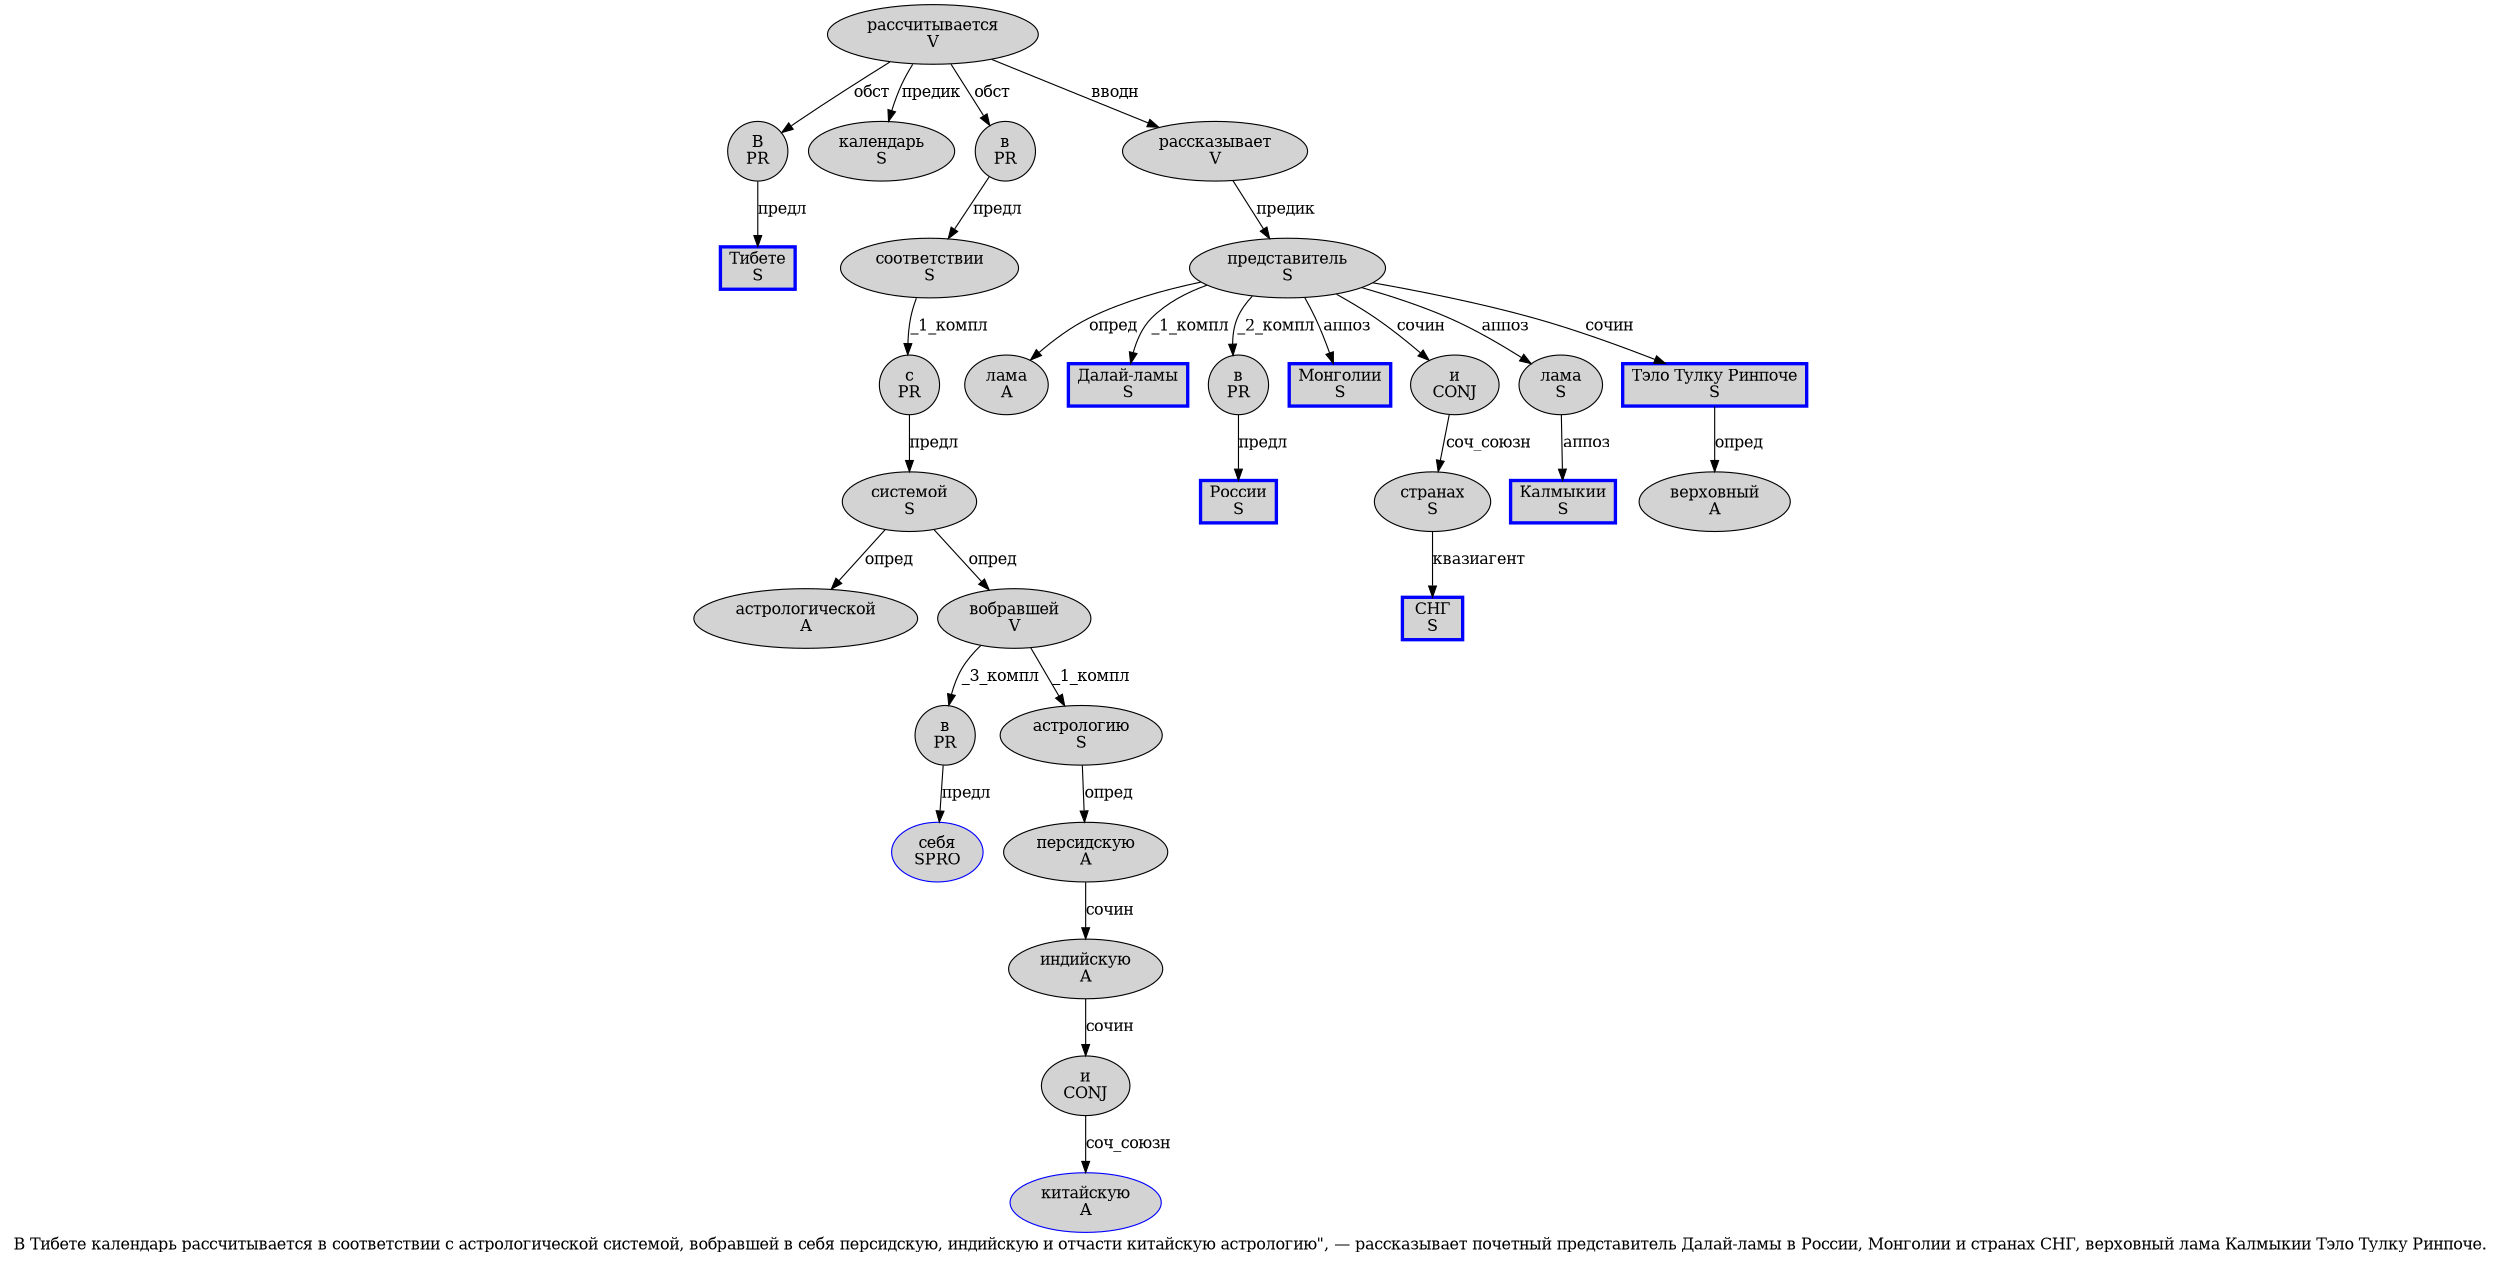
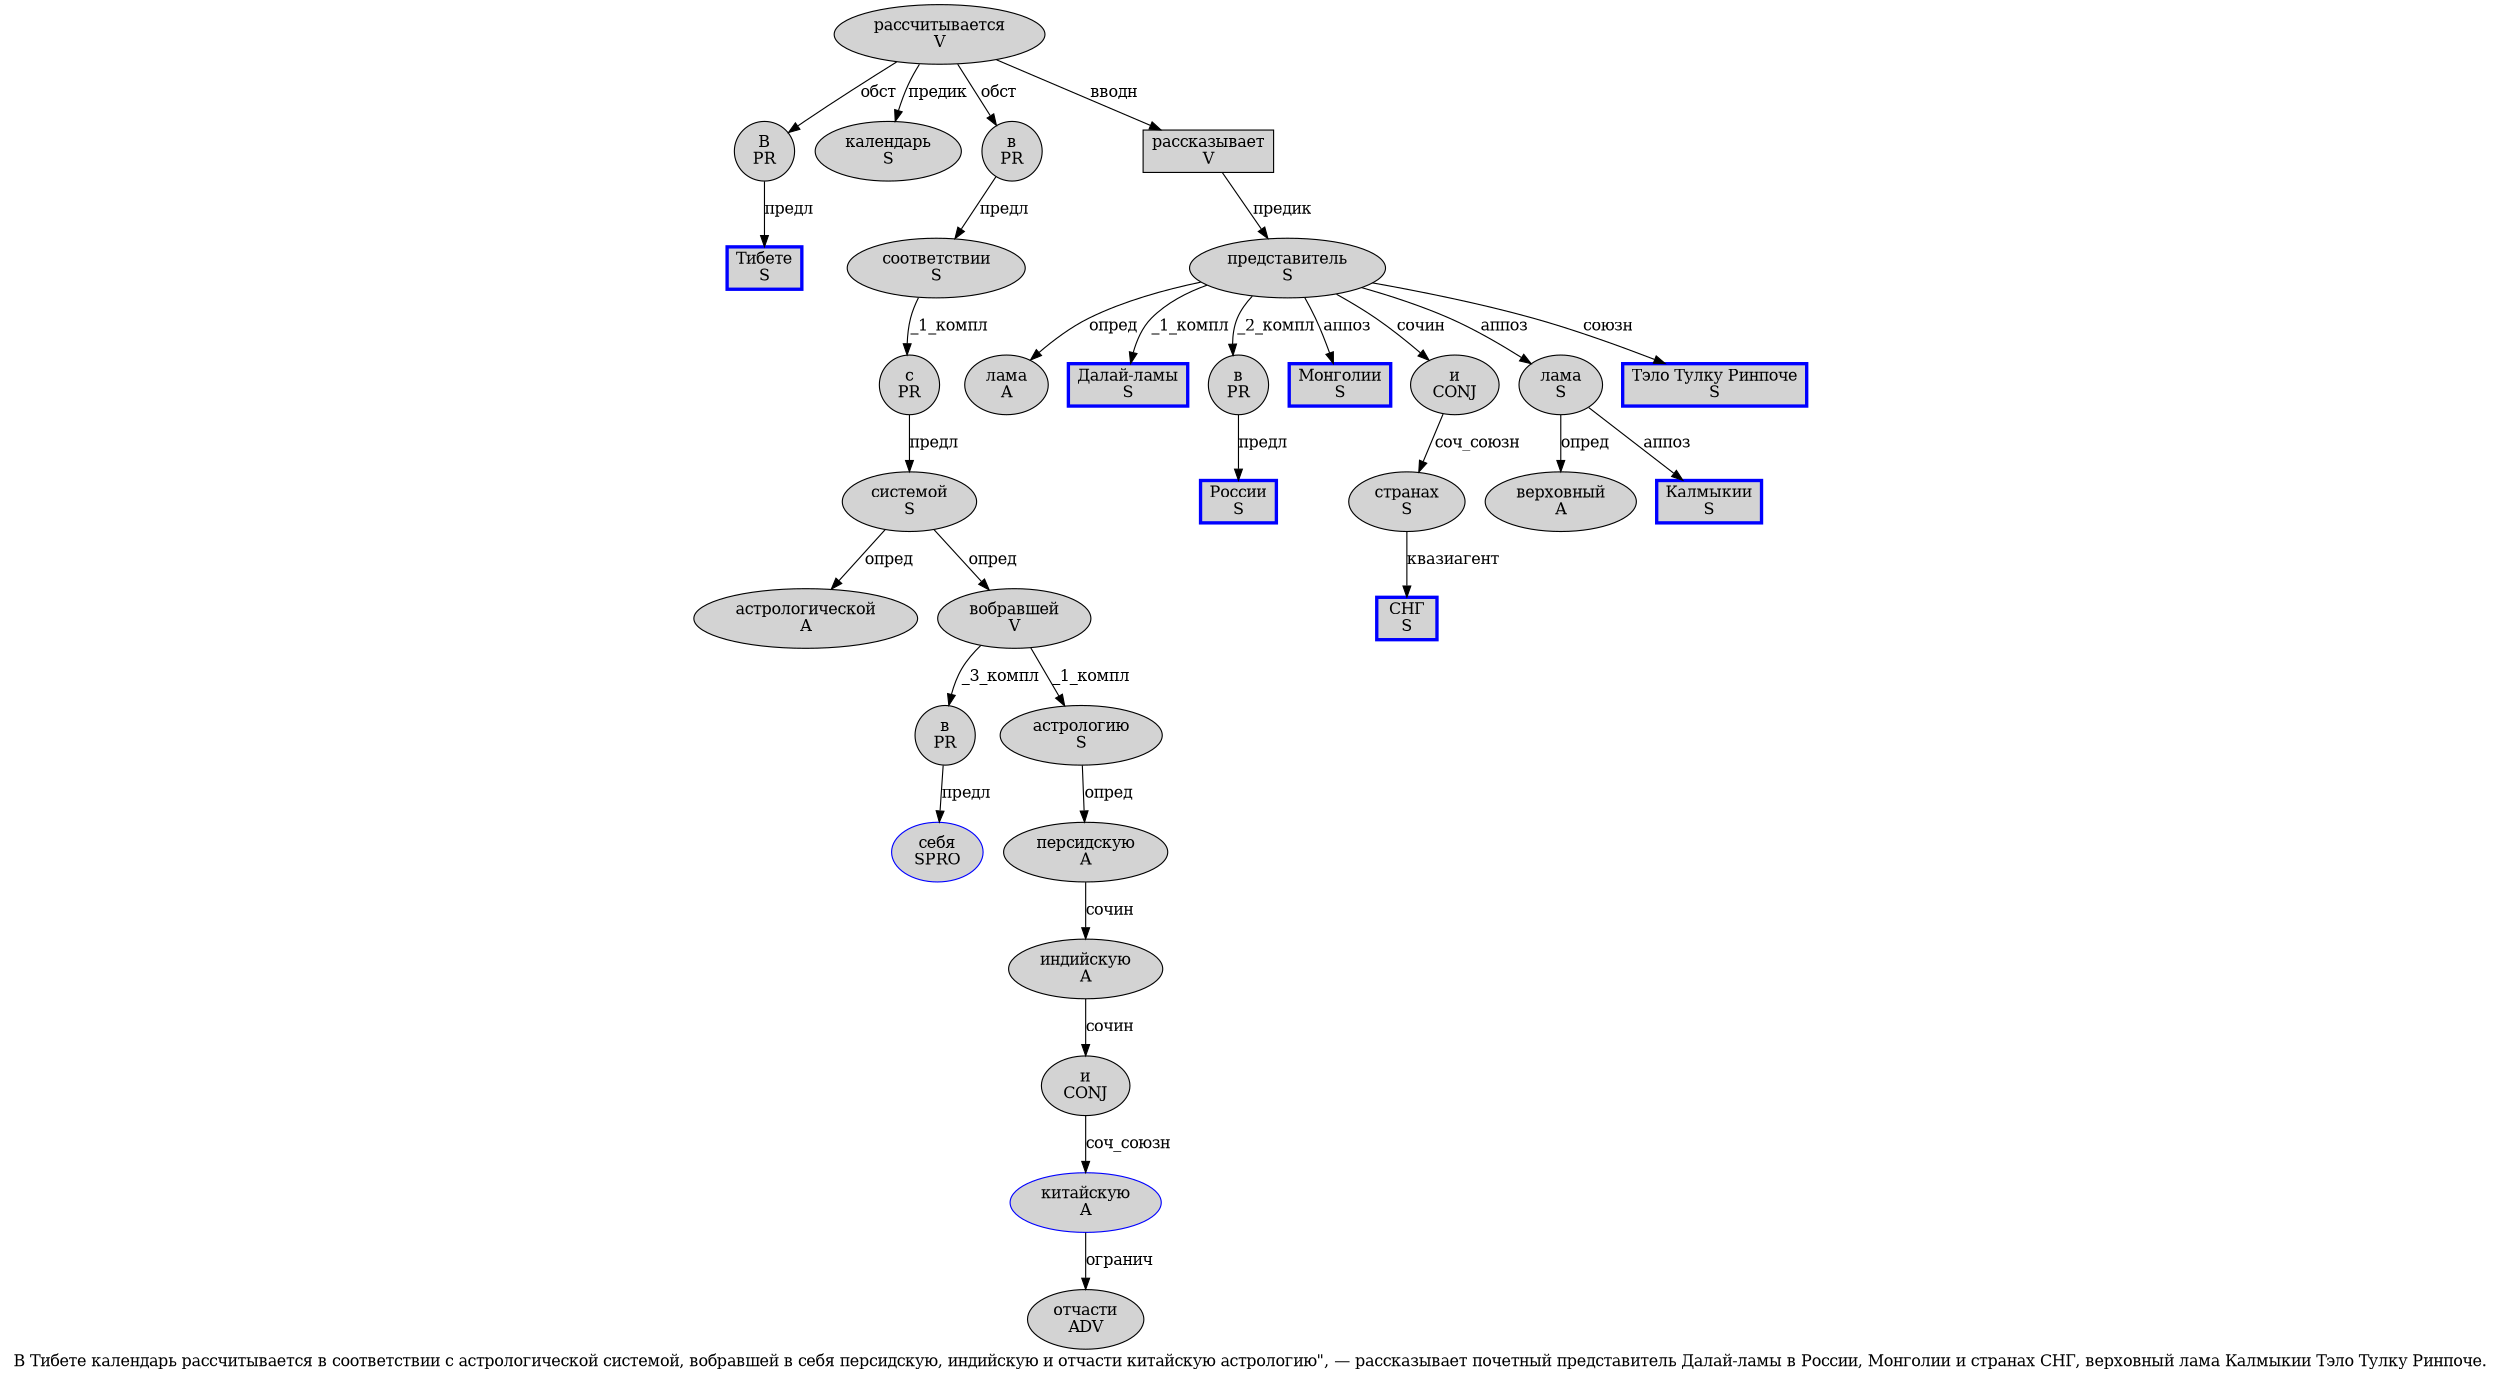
(1215, 151) -> (1208, 151)
(1609, 326) -> (1608, 326)
(1715, 433) -> (1561, 438)
none -> (1086, 1319)
